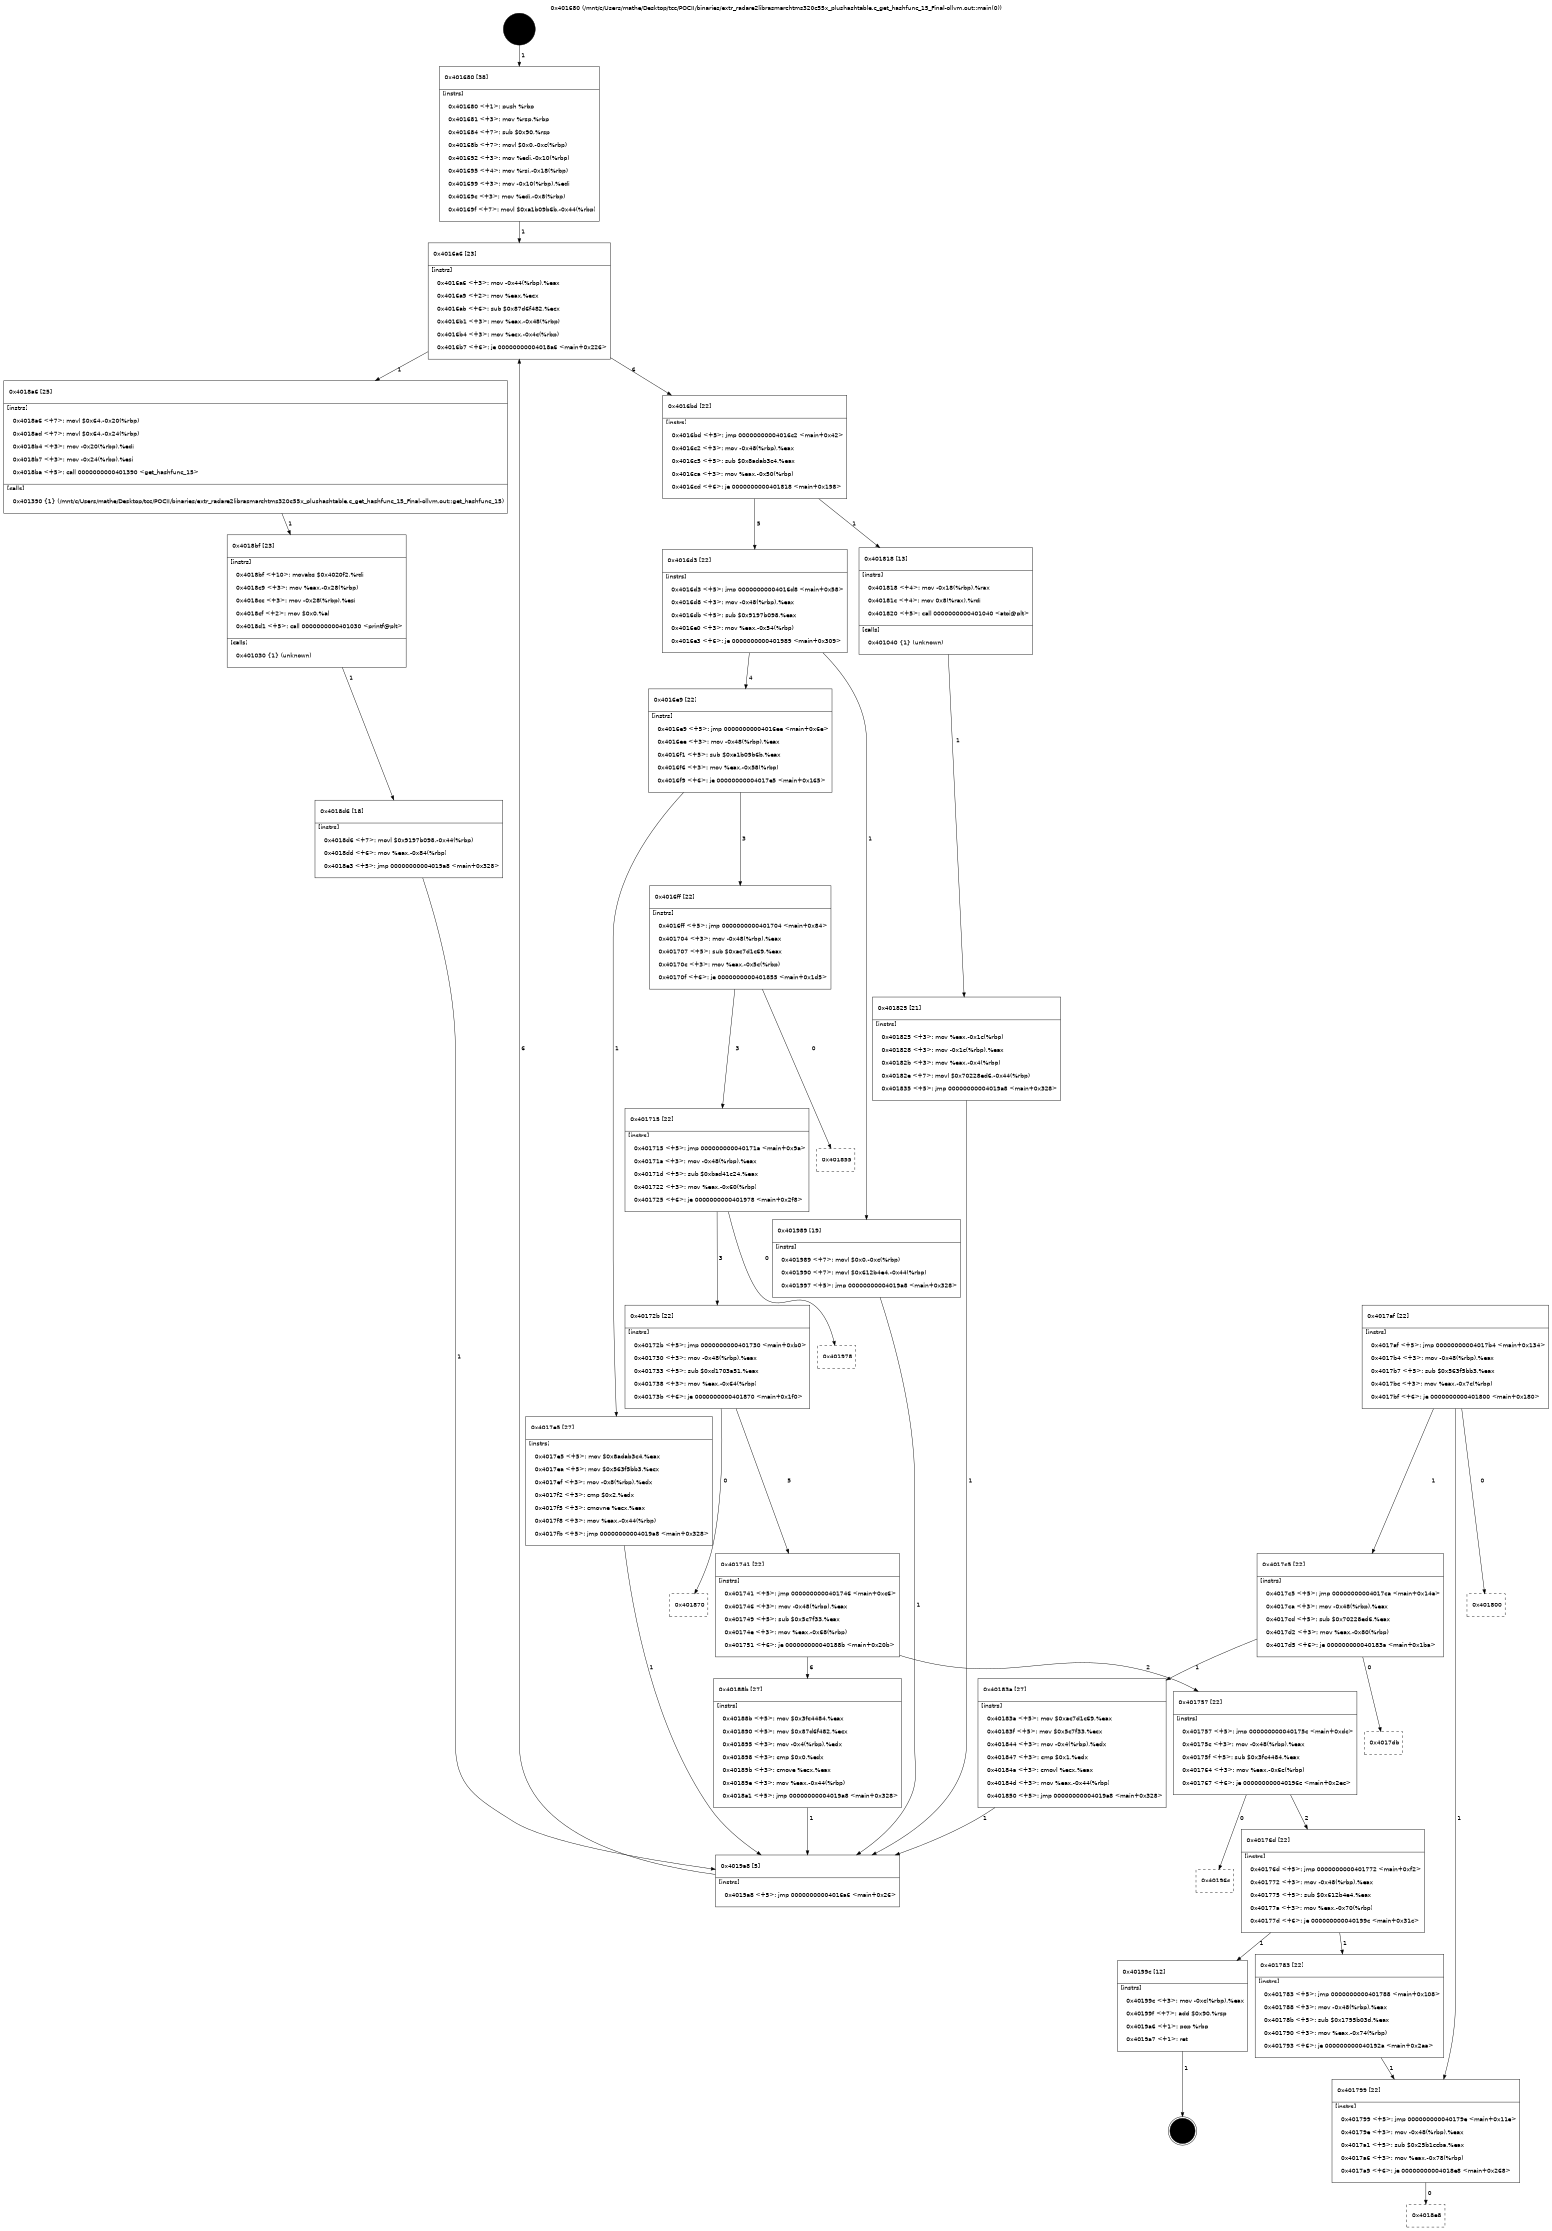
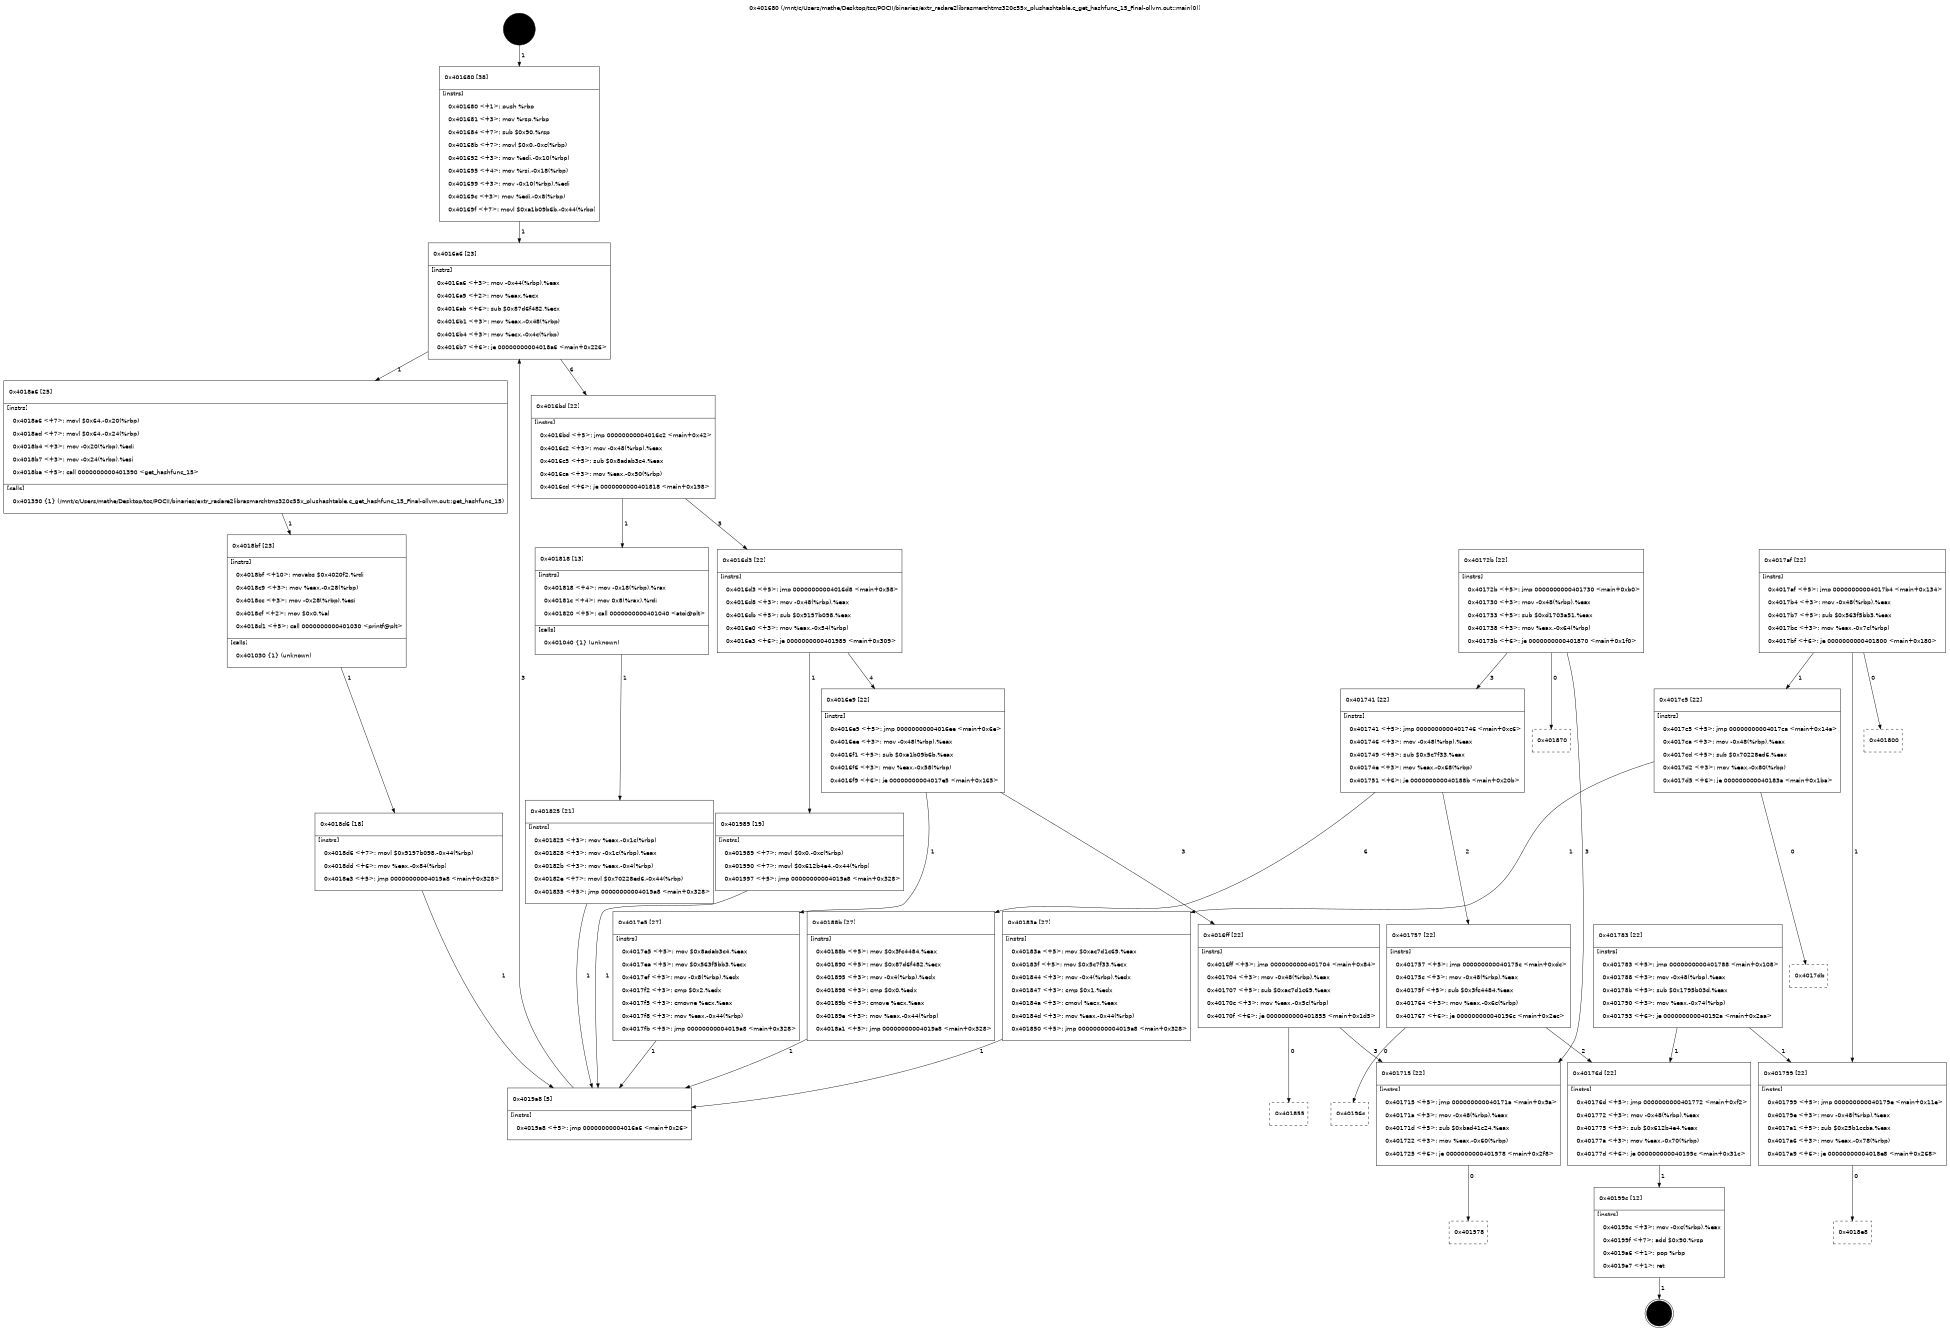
(522, 1049) -> (522, 678)
(717, 1256) -> (1583, 858)
(788, 1481) -> (1491, 678)
(1341, 1941) -> (1674, 1043)
